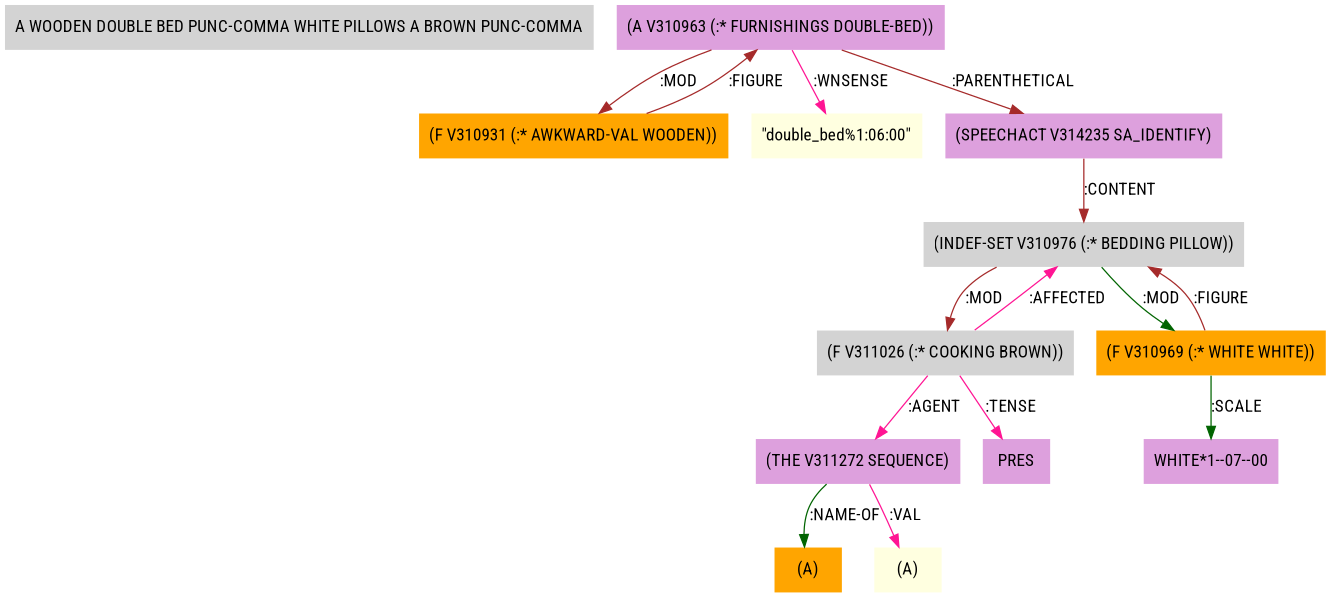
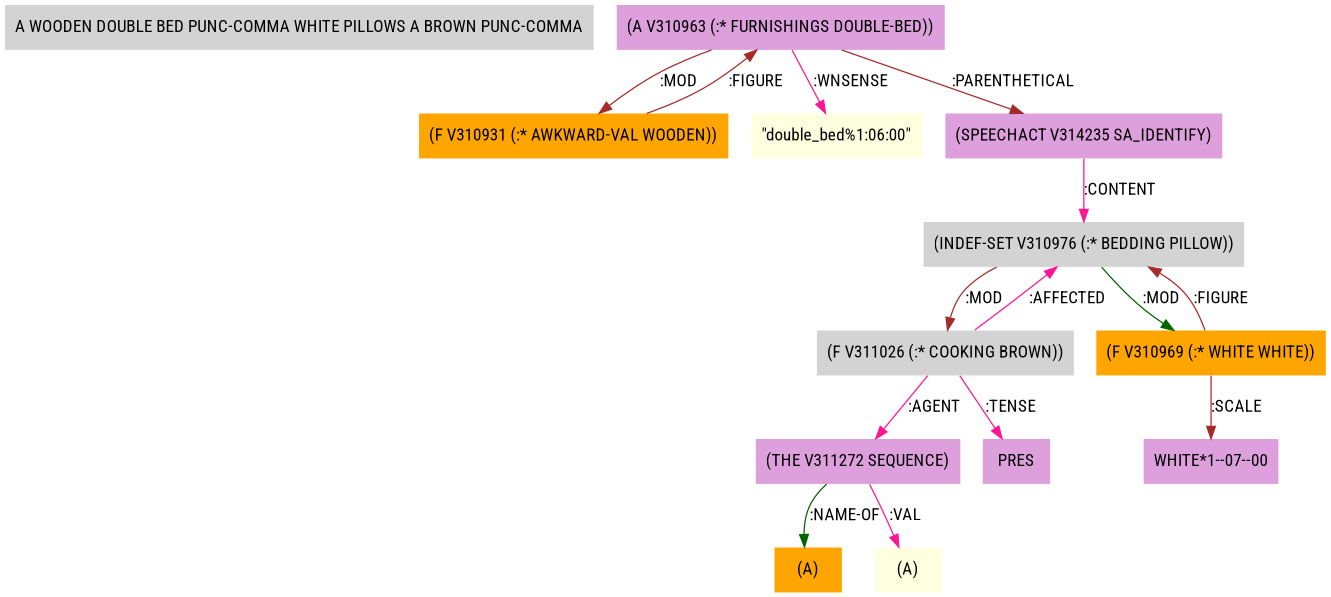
(1084, 184) -> (1084, 184)
(1211, 401) -> (1211, 401)
